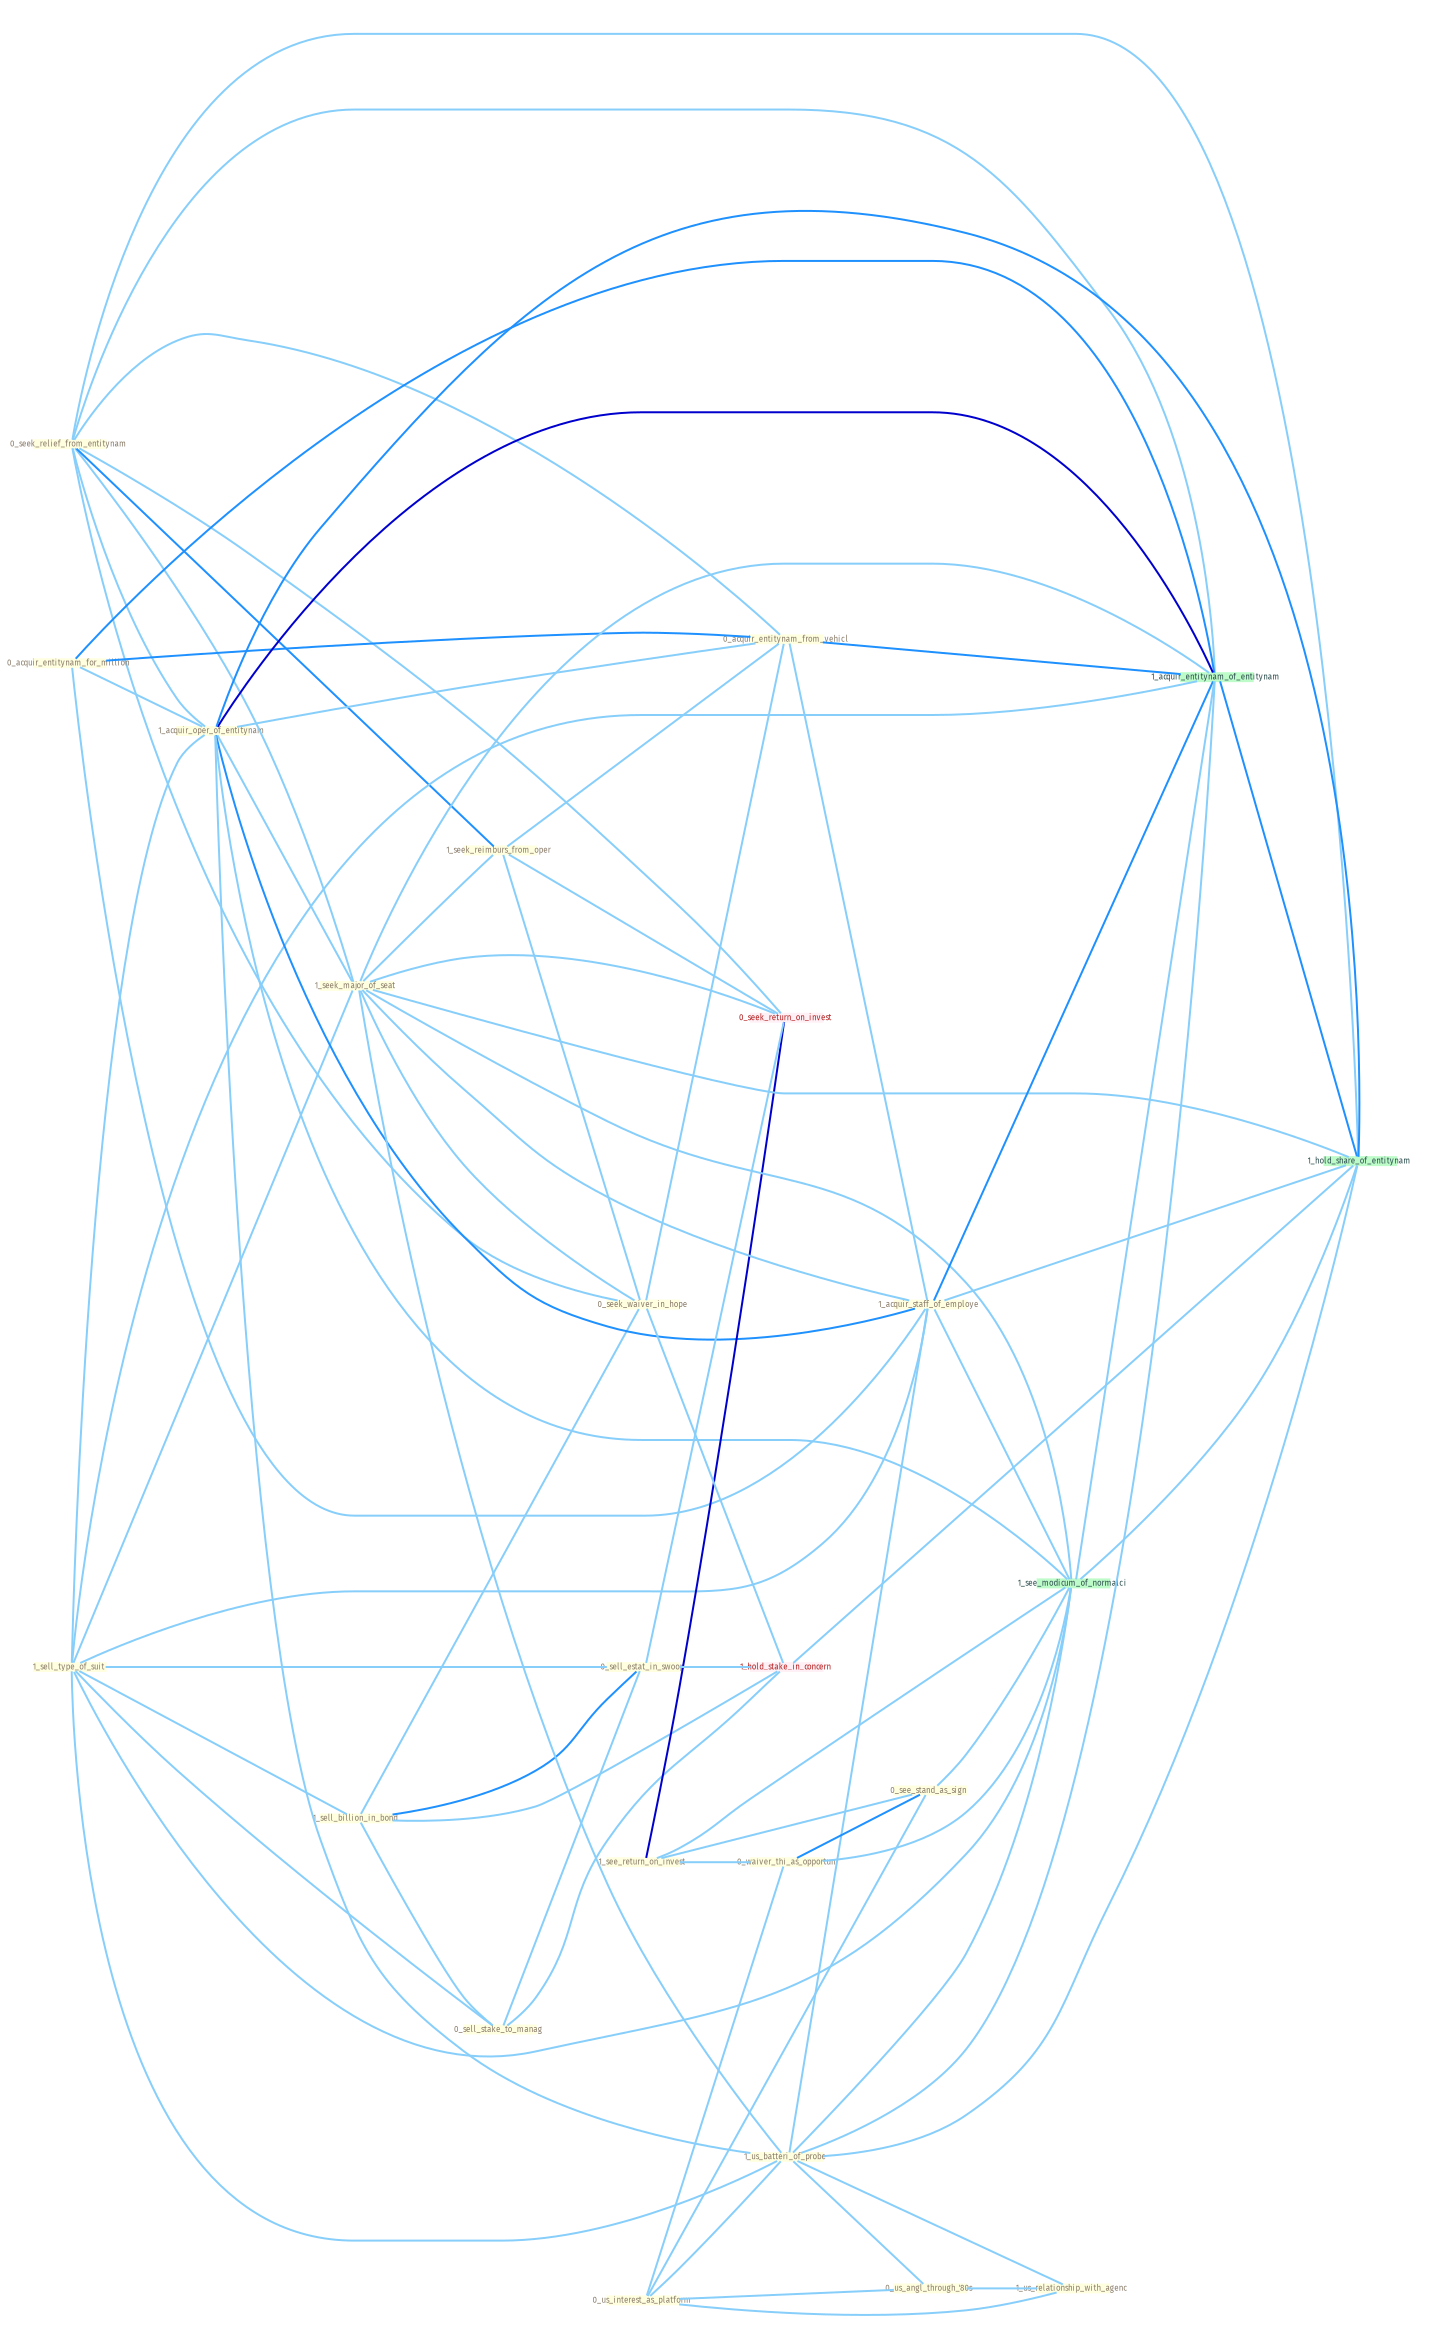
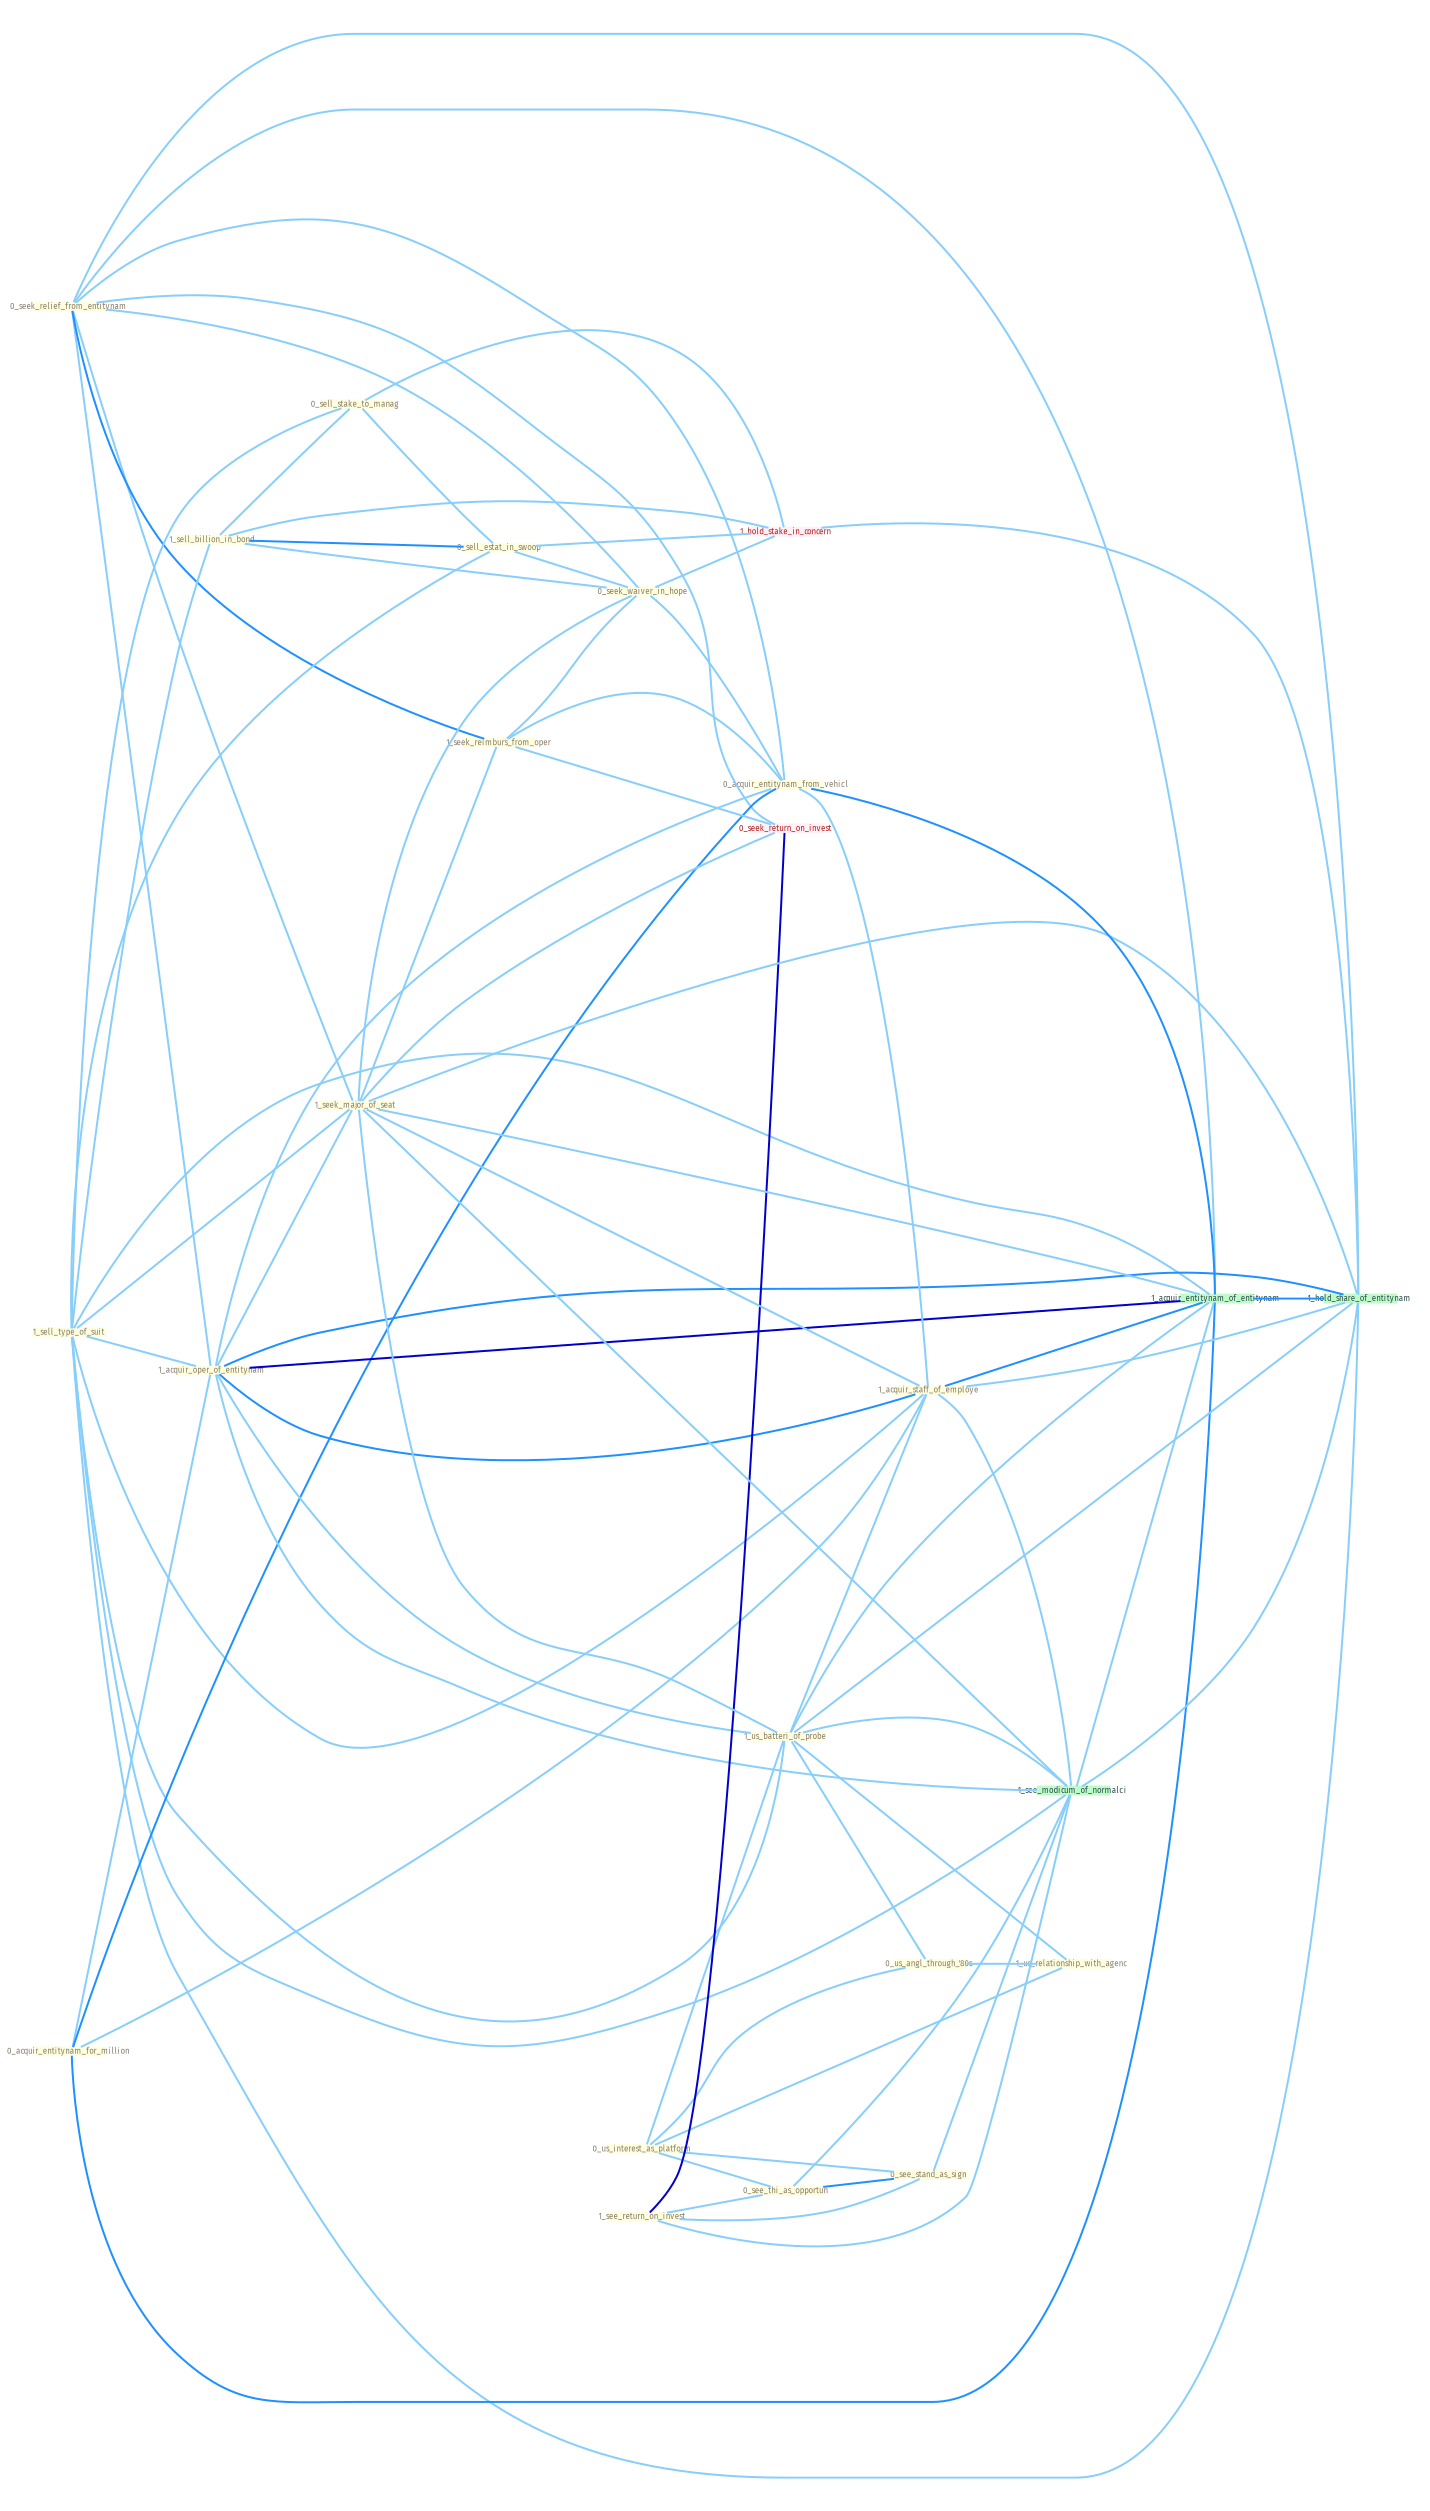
(712, 1359) -> (571, 570)
(787, 1862) -> (787, 2191)
none -> (812, 2478)
